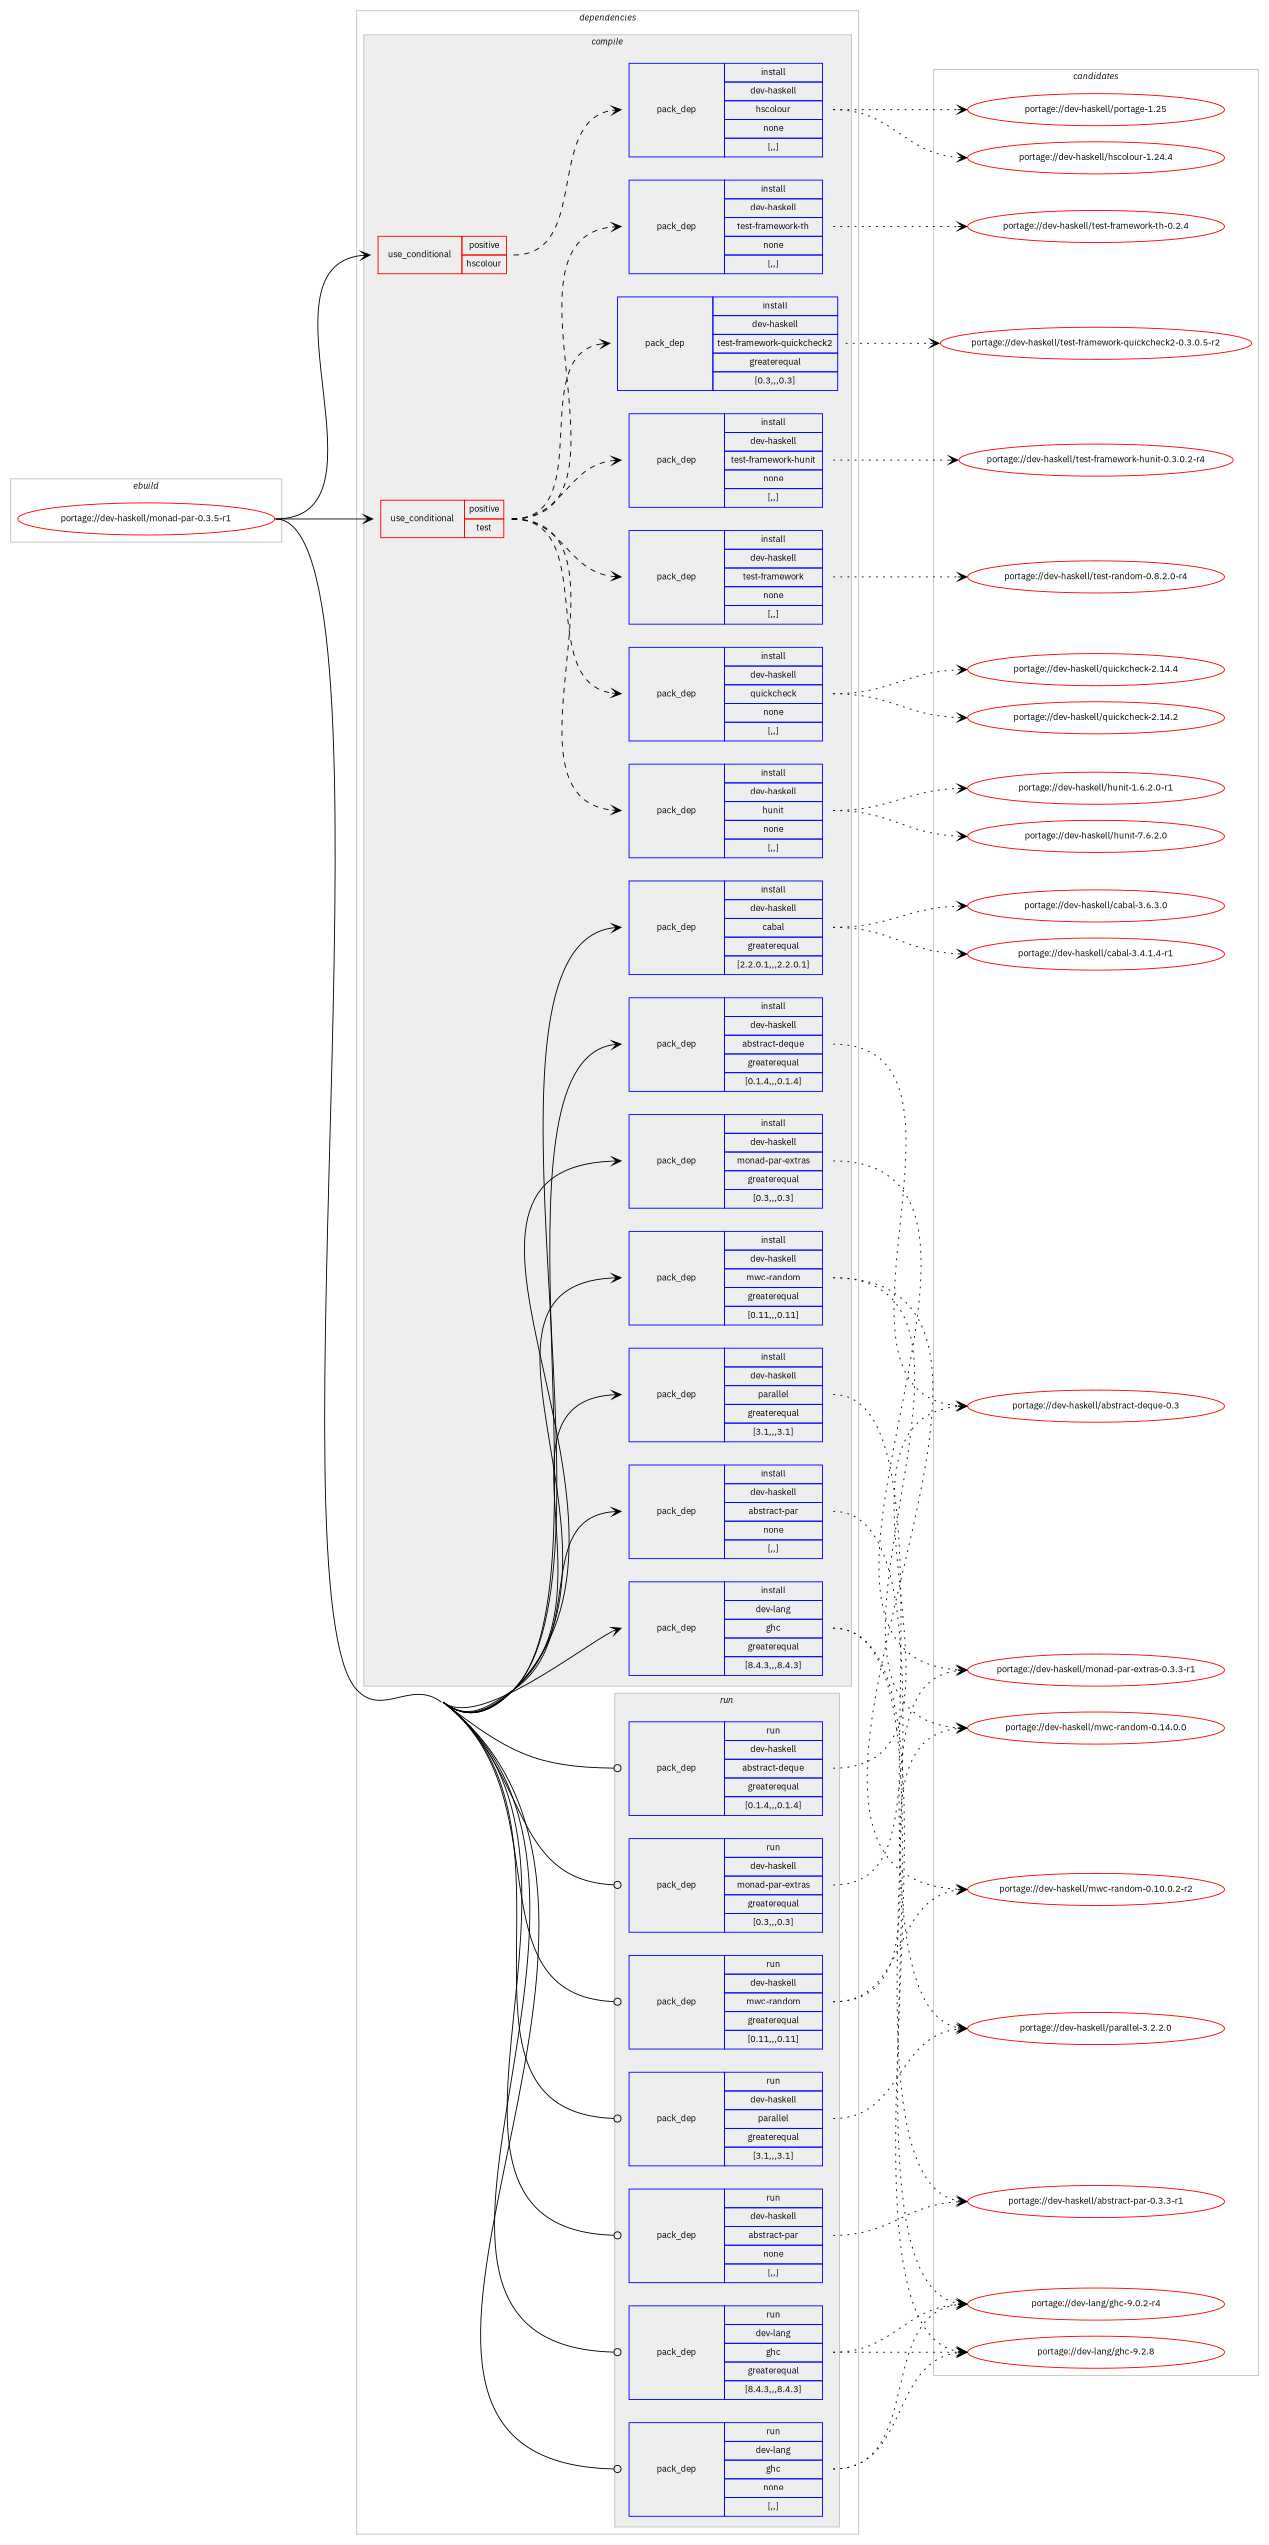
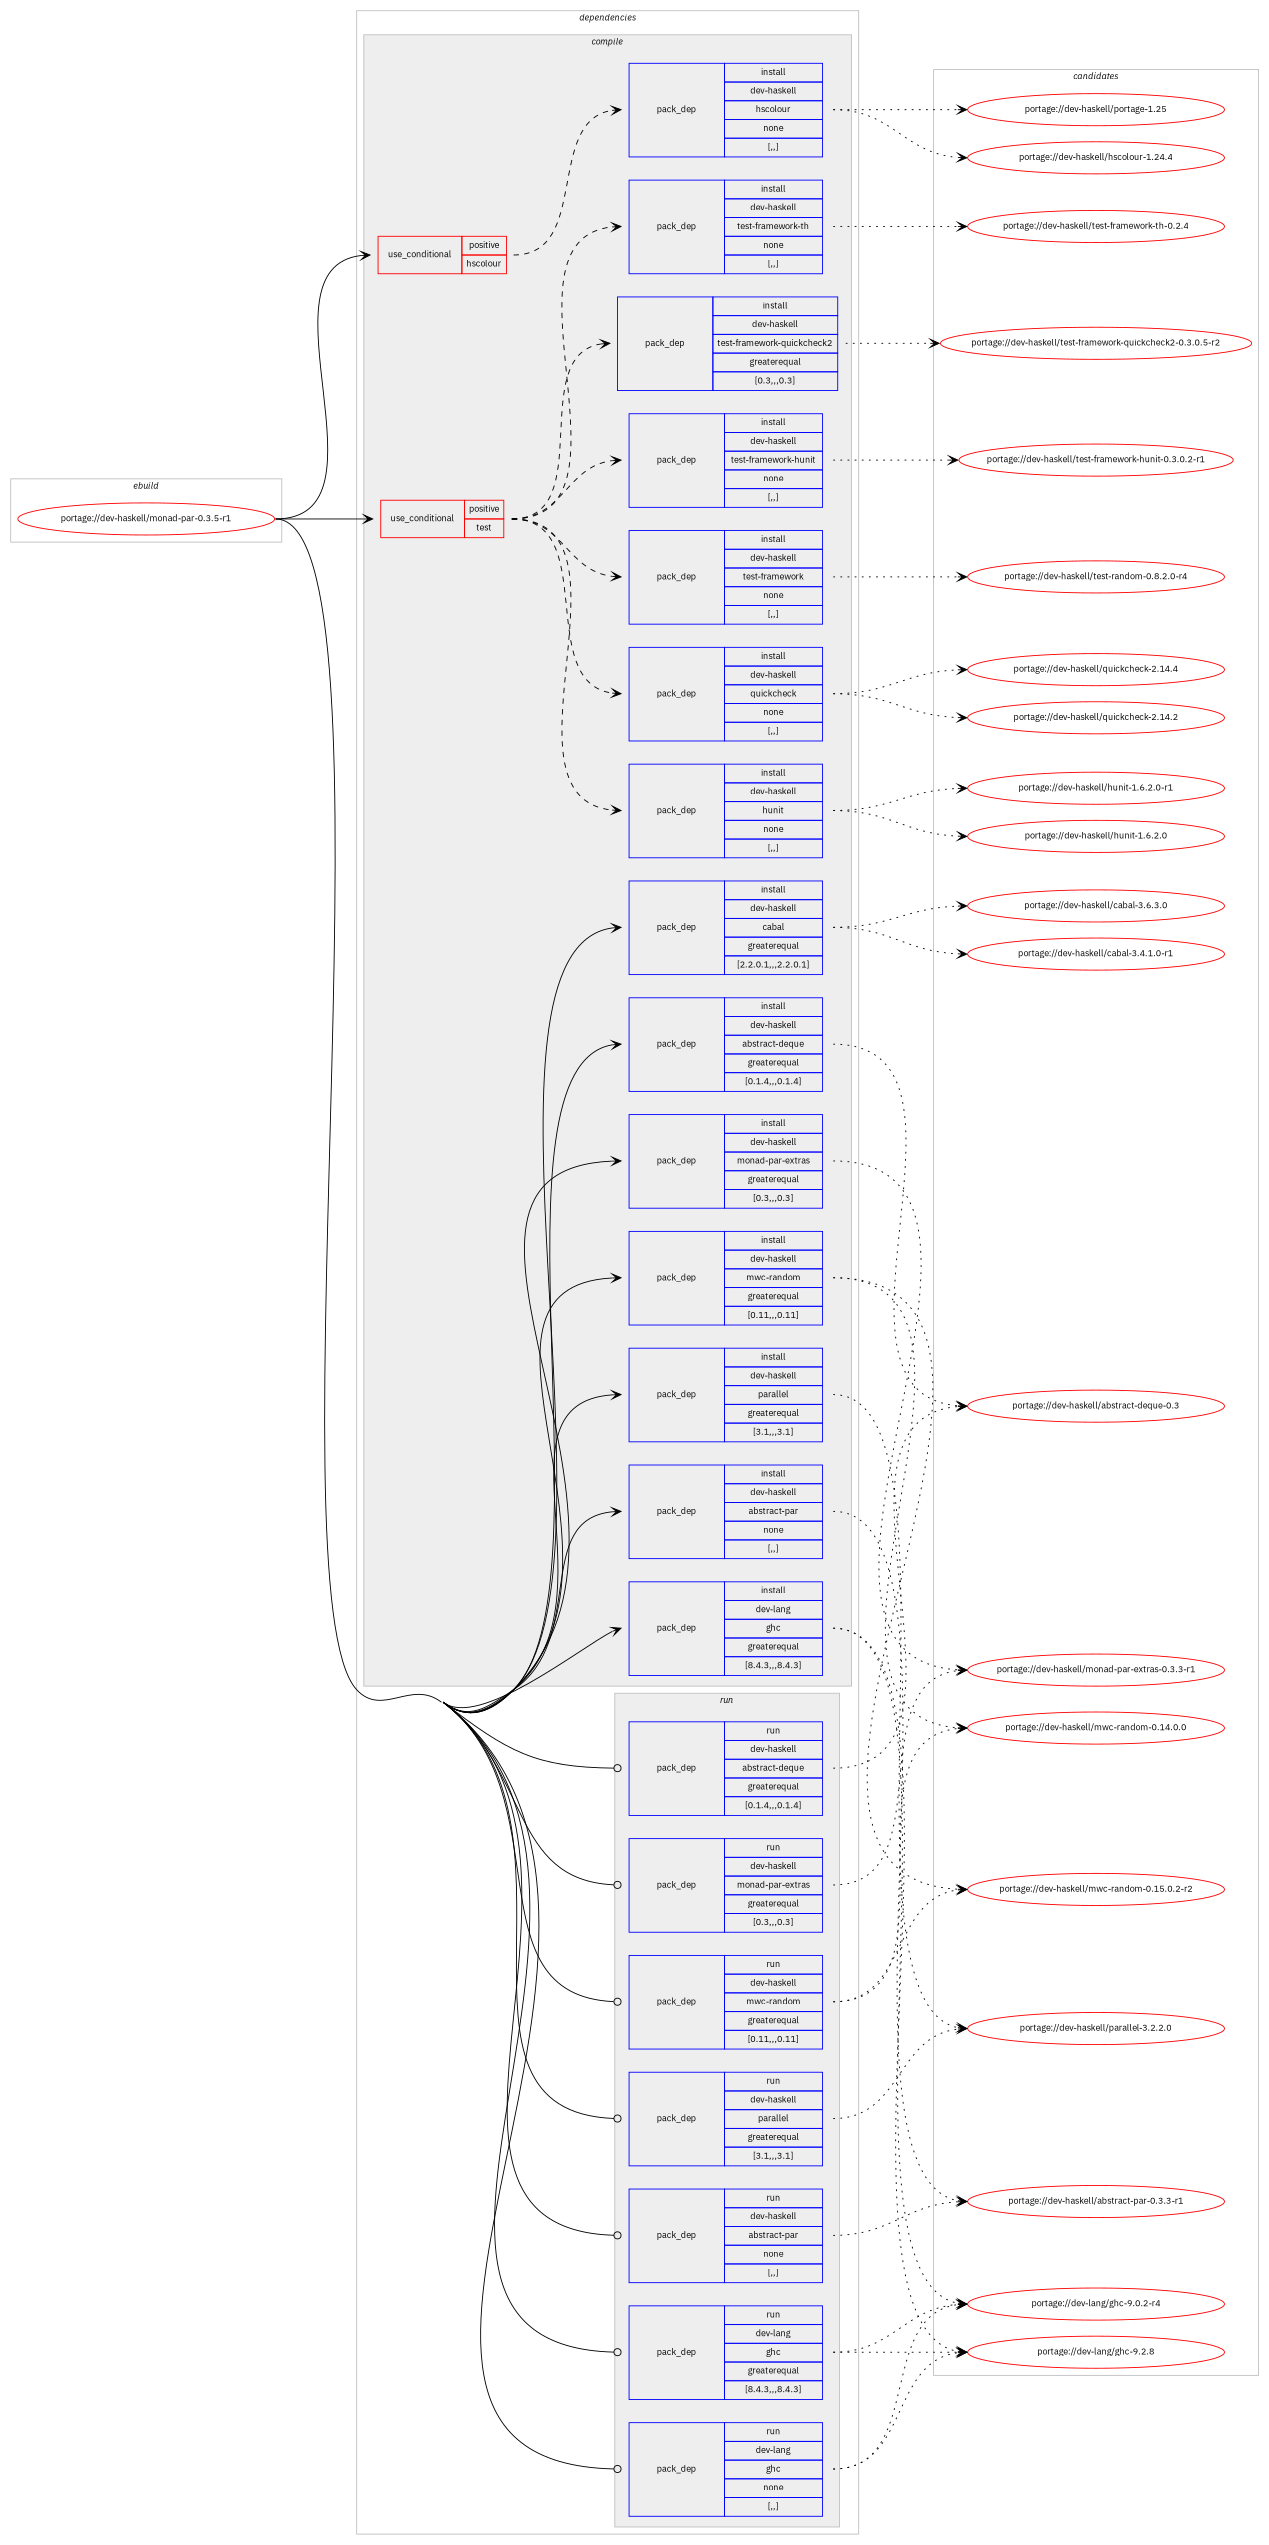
(1096, 460) -> (1096, 460)
(1096, 836) -> (1096, 836)
(1096, 954) -> (1096, 954)
(1096, 1889) -> (1096, 1889)
